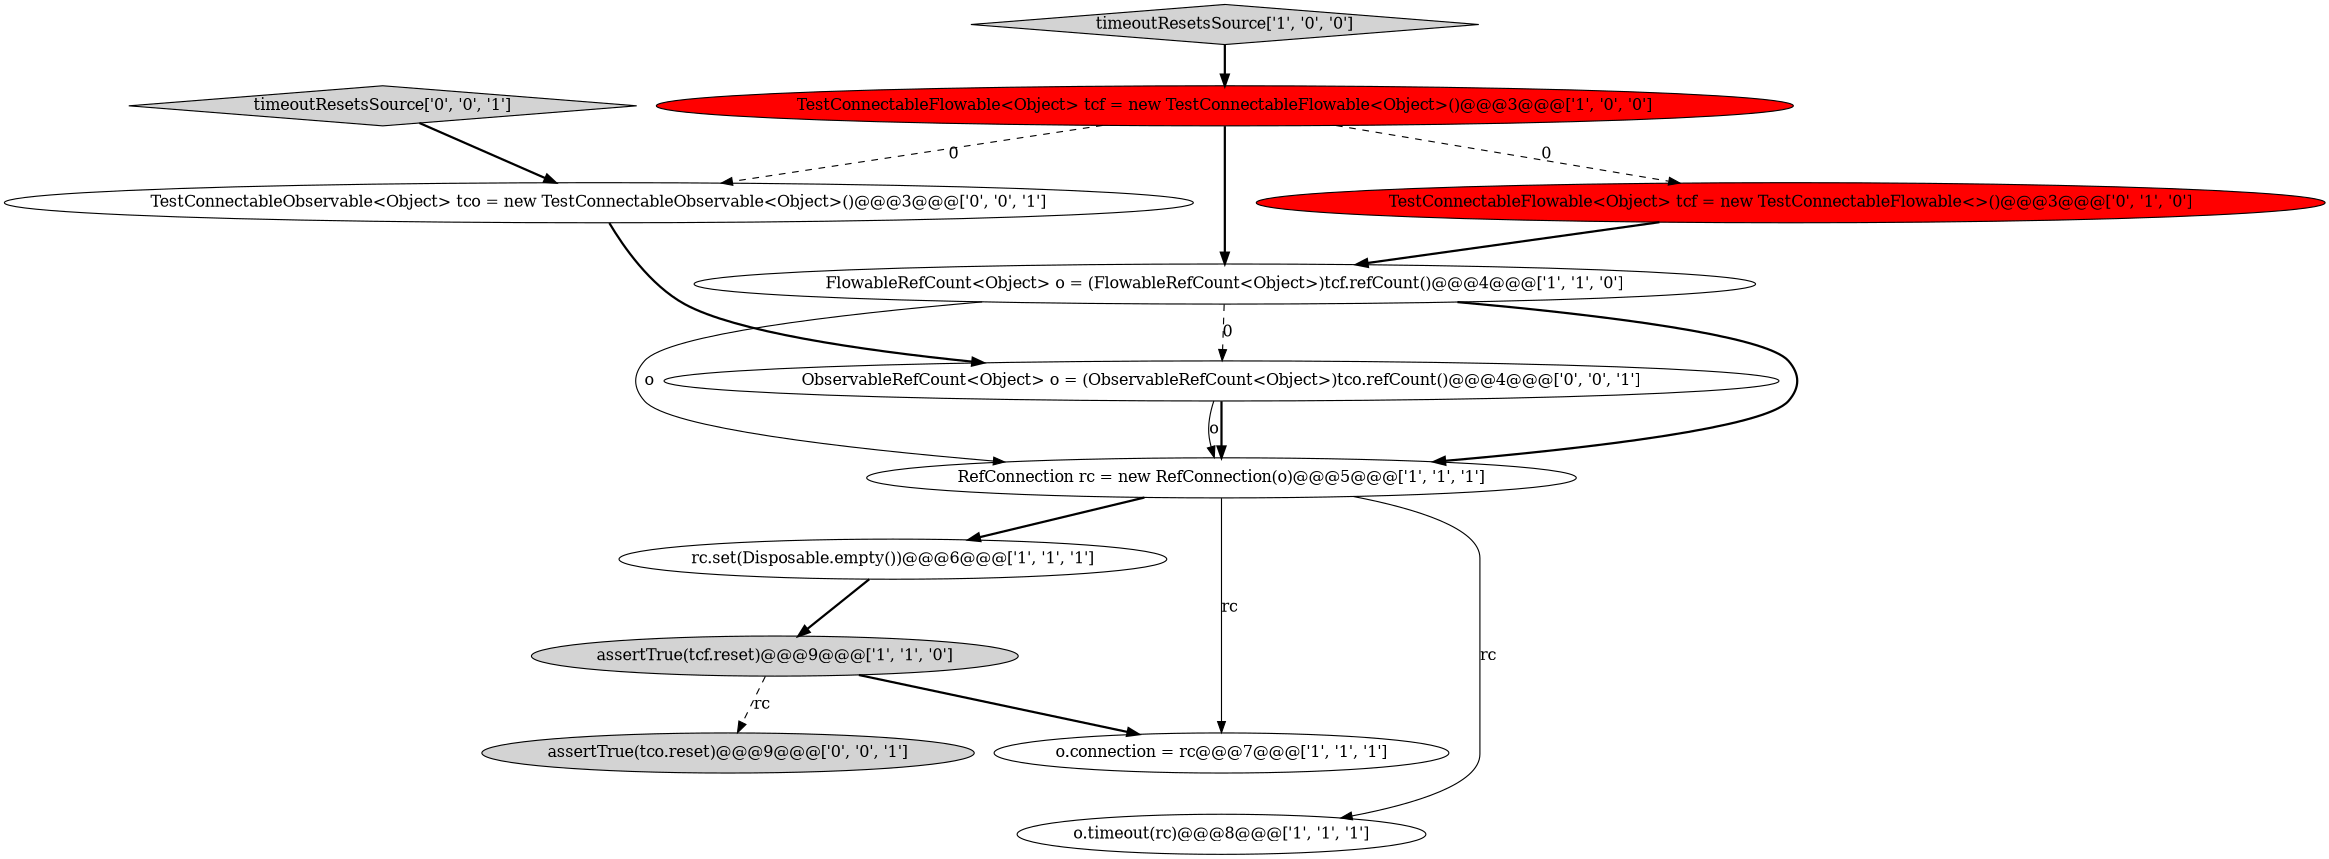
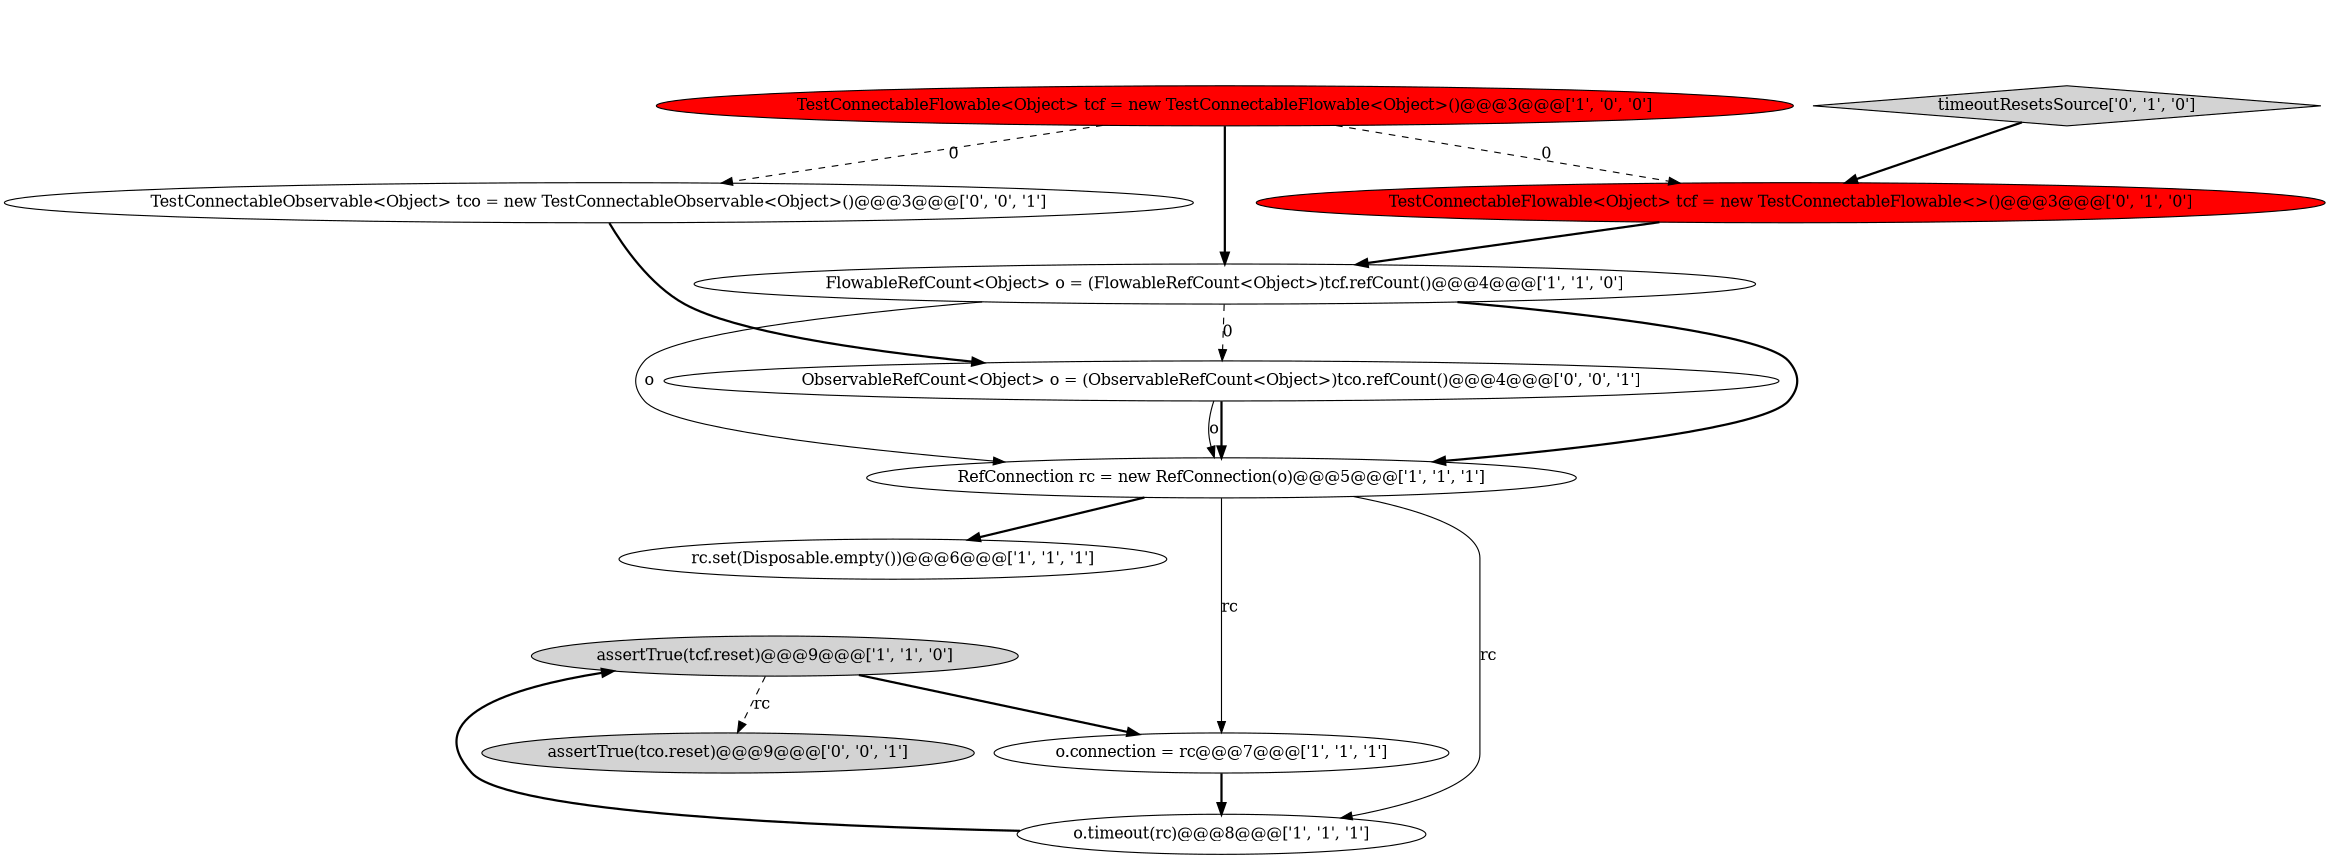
(1225, 25) -> none
(383, 106) -> none
none -> (2067, 106)
(838, 604) -> (641, 811)
none -> (1221, 788)
